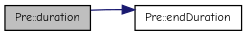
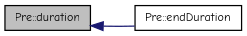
(106, 10) -> (119, 26)
